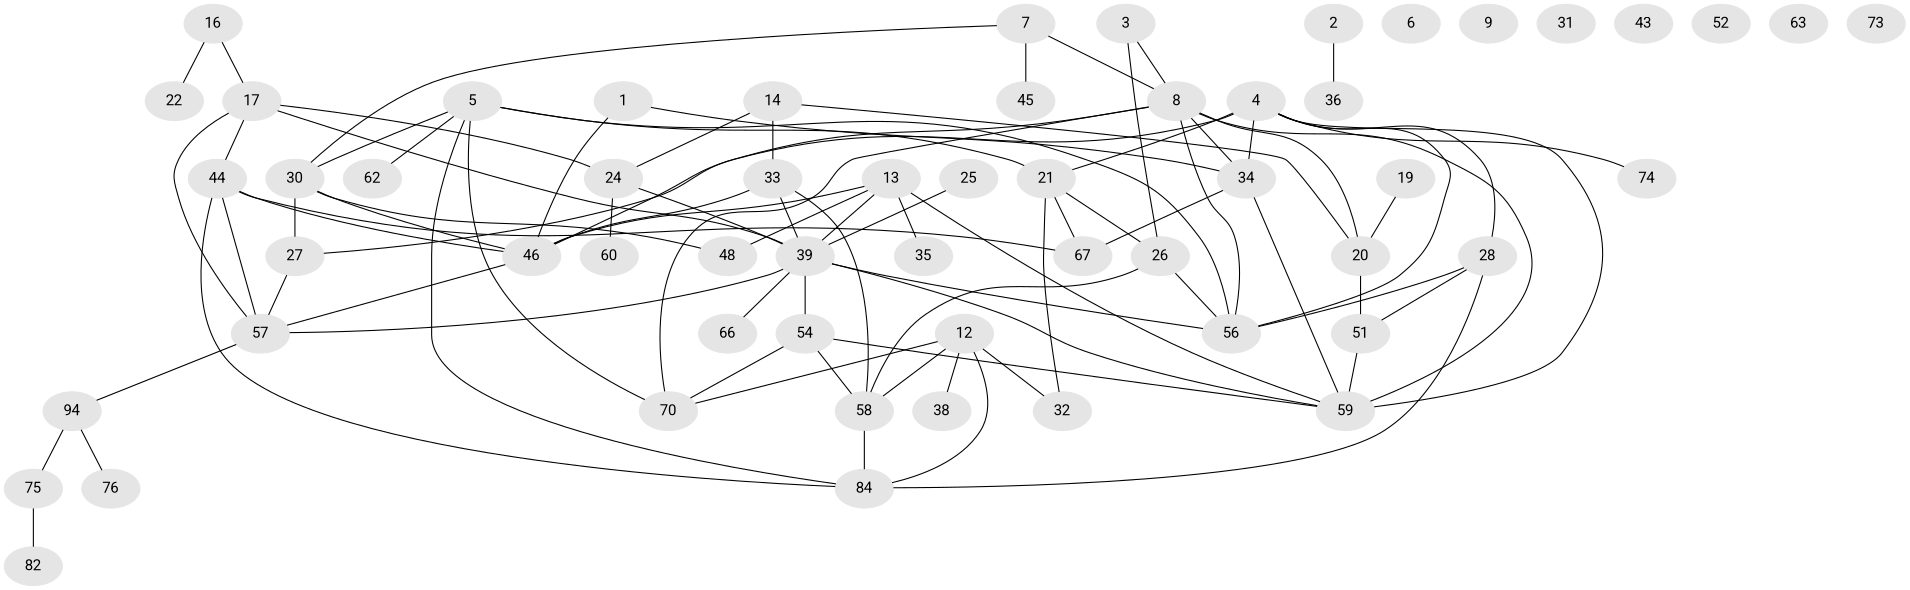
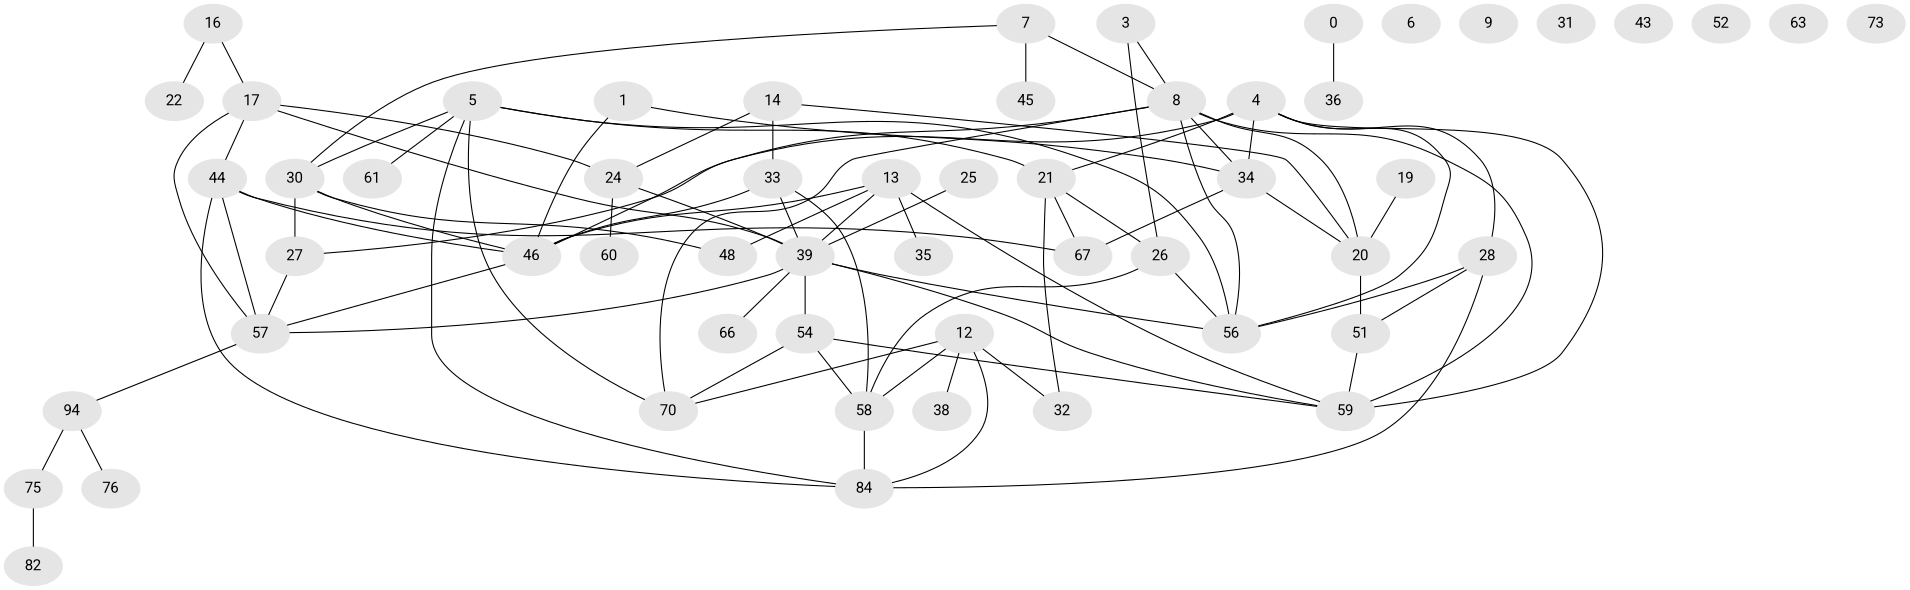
(1334, 24) -> (1334, 24)
(372, 179) -> (372, 179)
(1647, 179) -> none
(1296, 295) -> (1303, 217)
